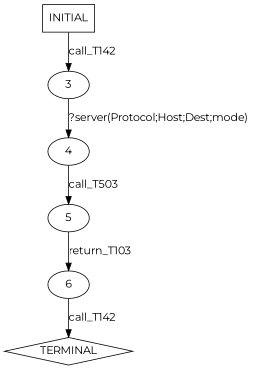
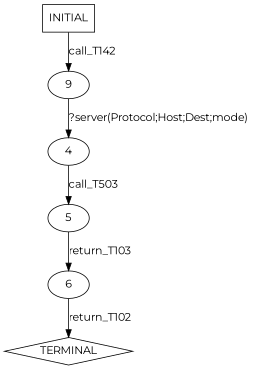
(69, 85) -> (69, 85)
(92, 318) -> (100, 318)
